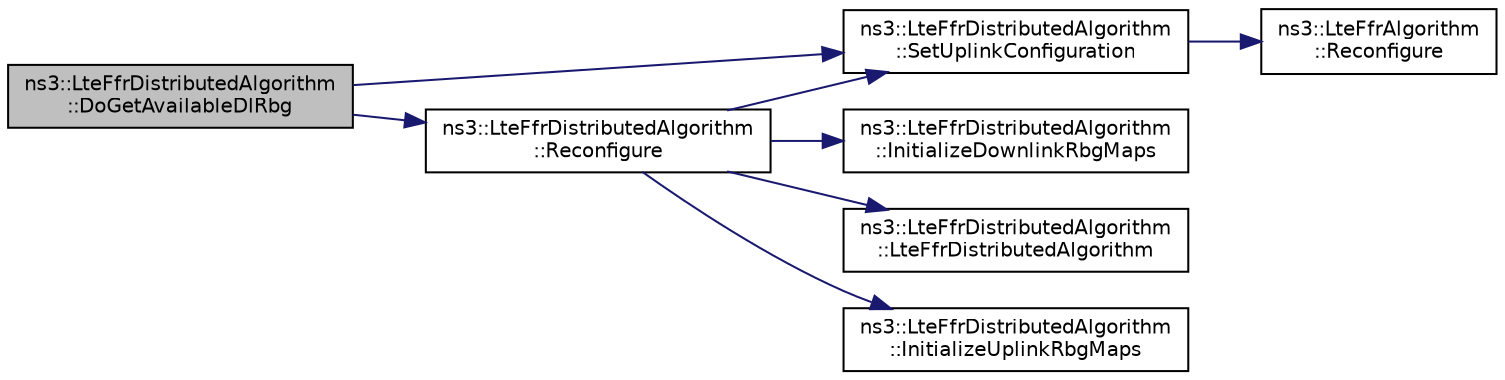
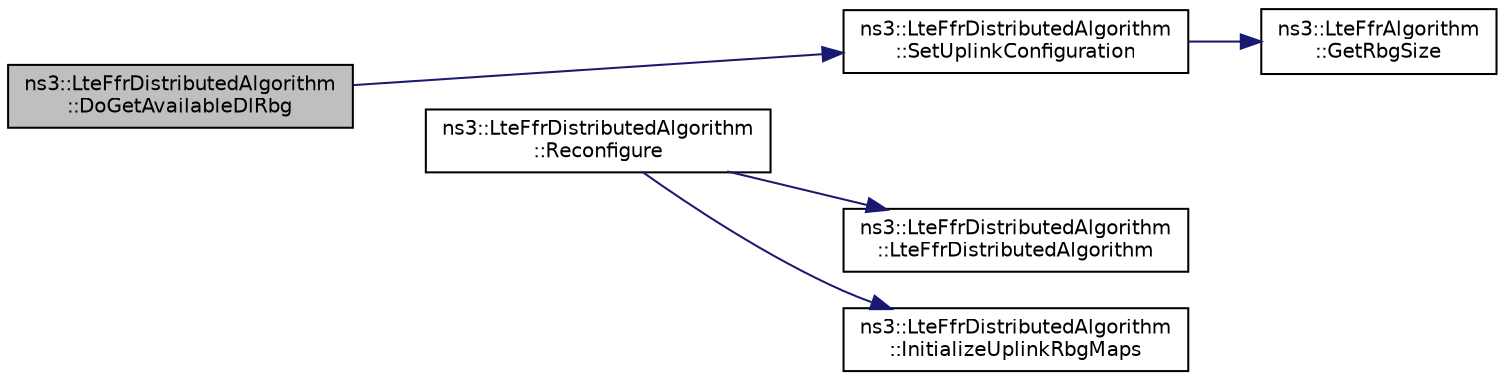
(1379, 42) -> (1379, 42)
(797, 94) -> none
(379, 118) -> none
(1016, 141) -> none
